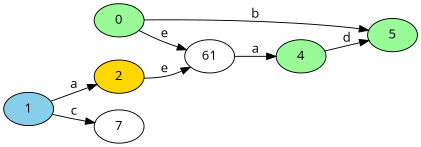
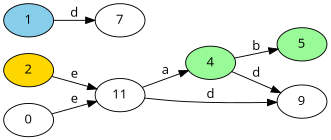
(119, 20) -> (29, 120)
(252, 21) -> none
(347, 38) -> (256, 47)
(210, 56) -> (120, 95)
(70, 94) -> none
none -> (302, 102)
(74, 111) -> (74, 13)
